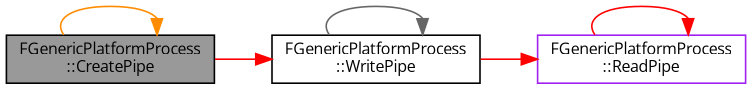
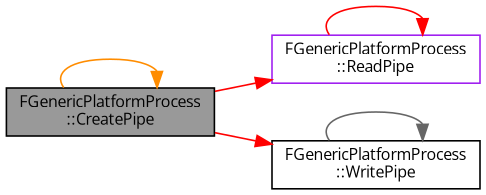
(501, 59) -> (235, 87)
